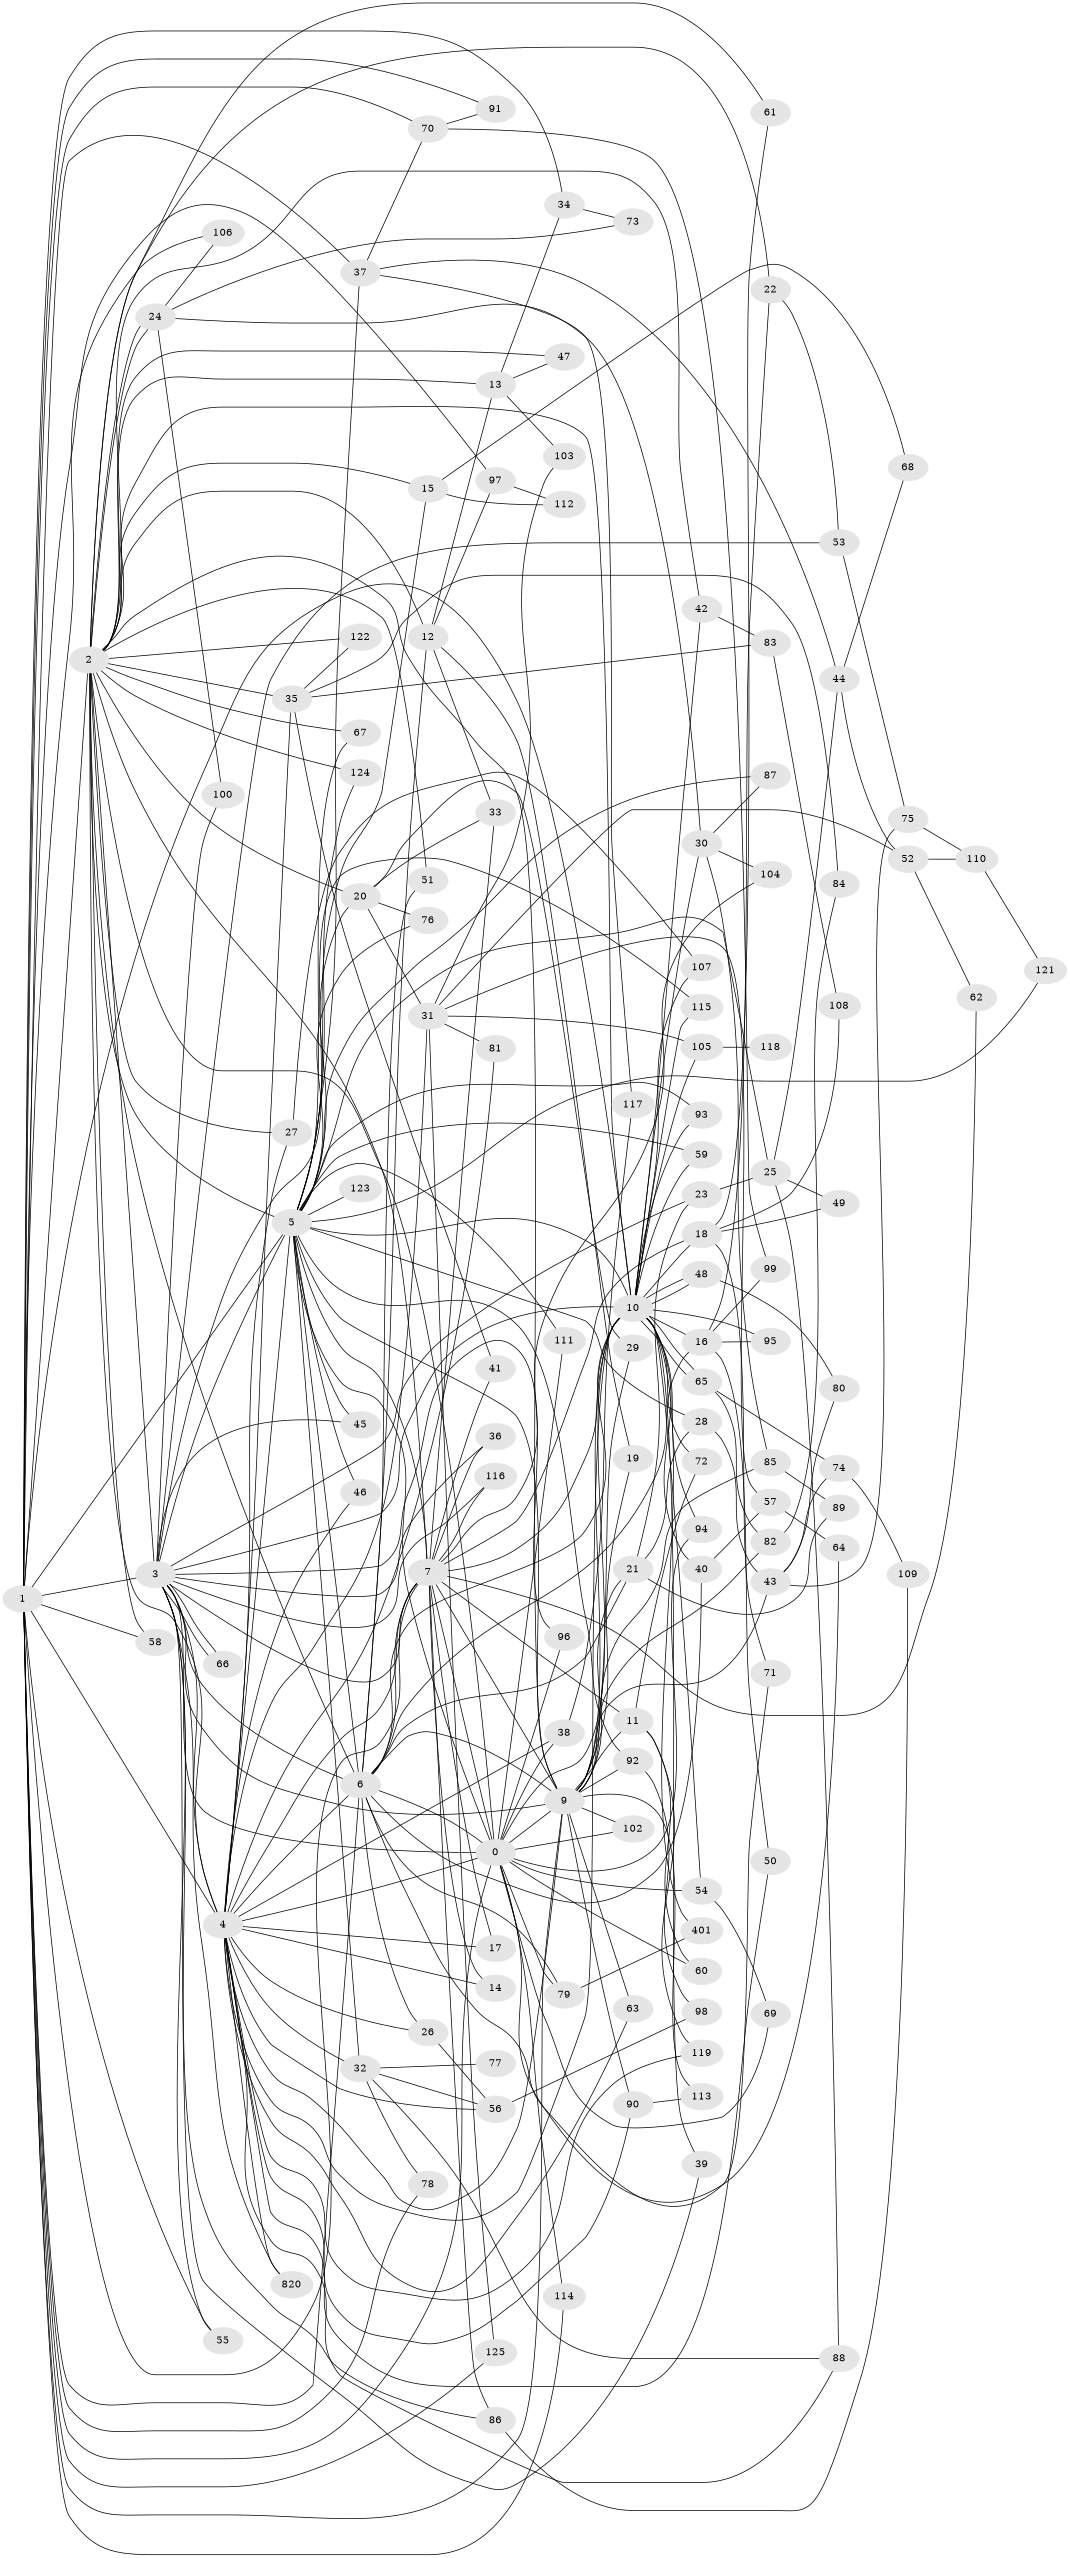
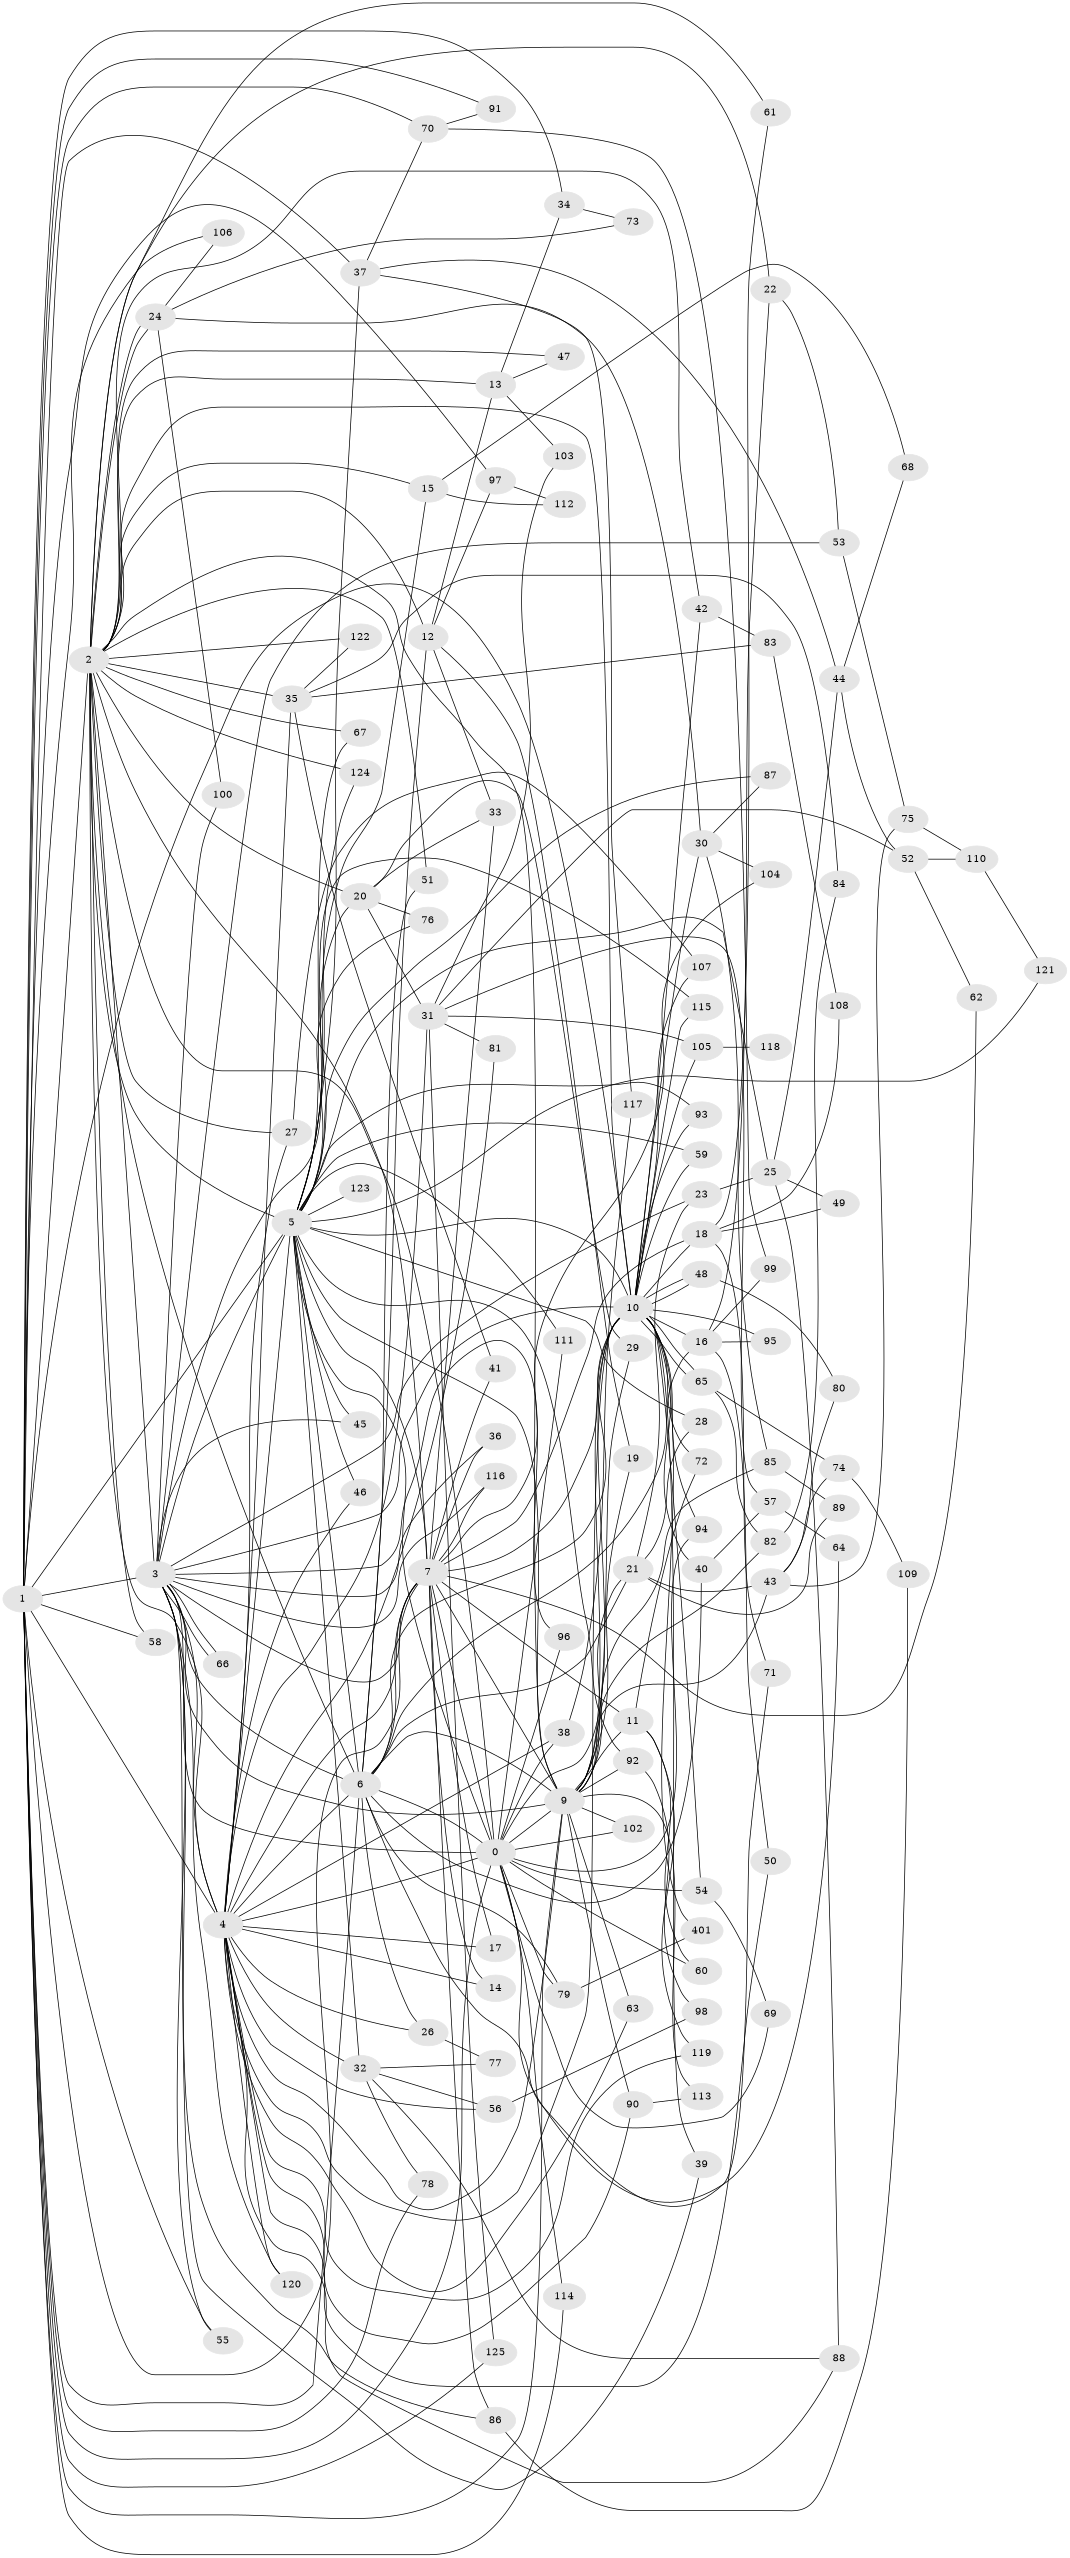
(736, 1502) -> (697, 1591)
(467, 2076) -> (458, 2046)
(292, 2285) -> (292, 2285)
